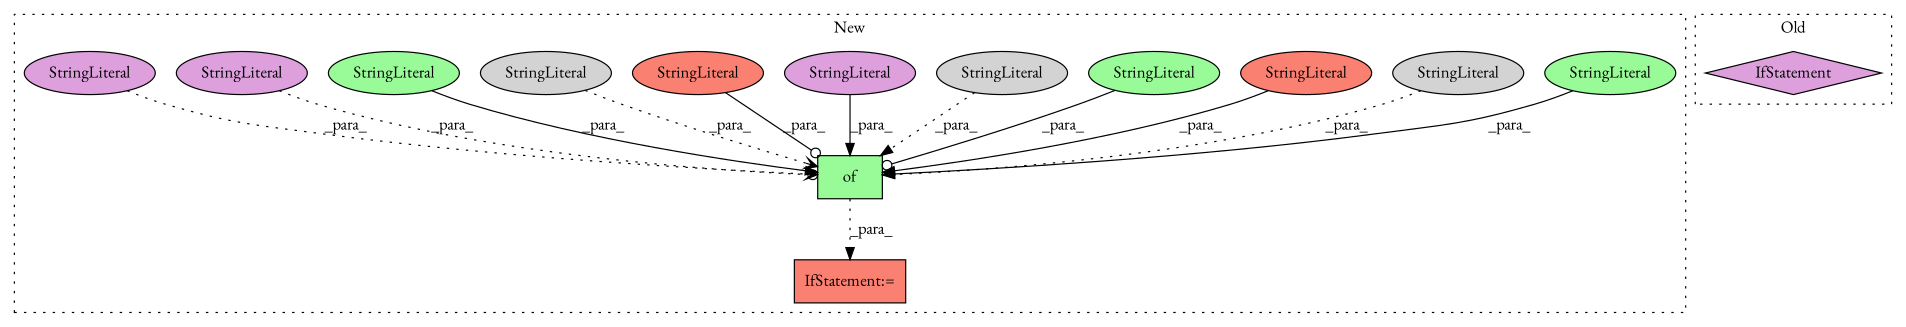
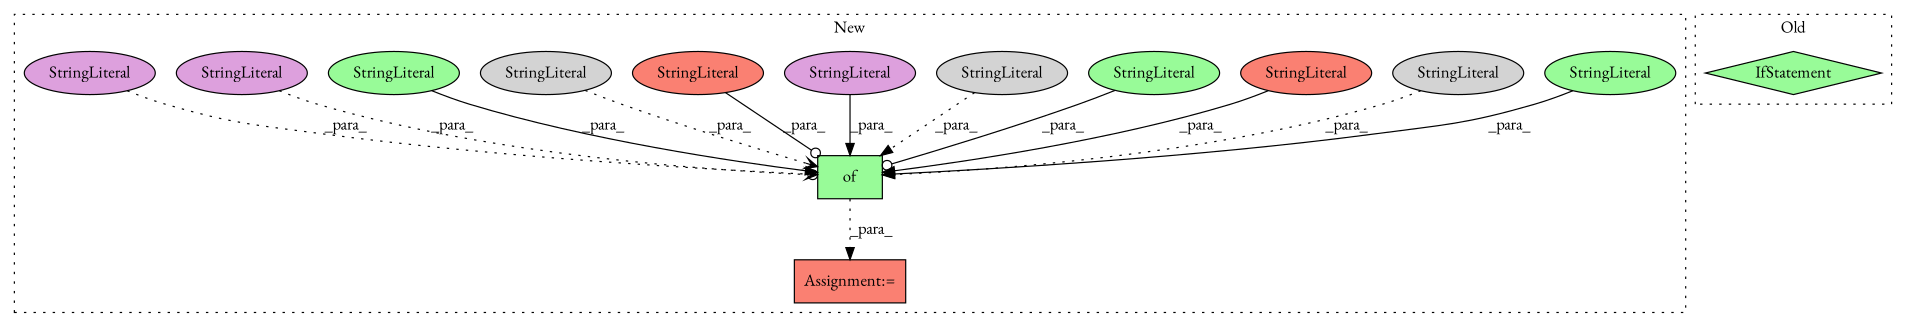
(1793, 73) -> (1793, 73)
(850, 281) -> (850, 281)
